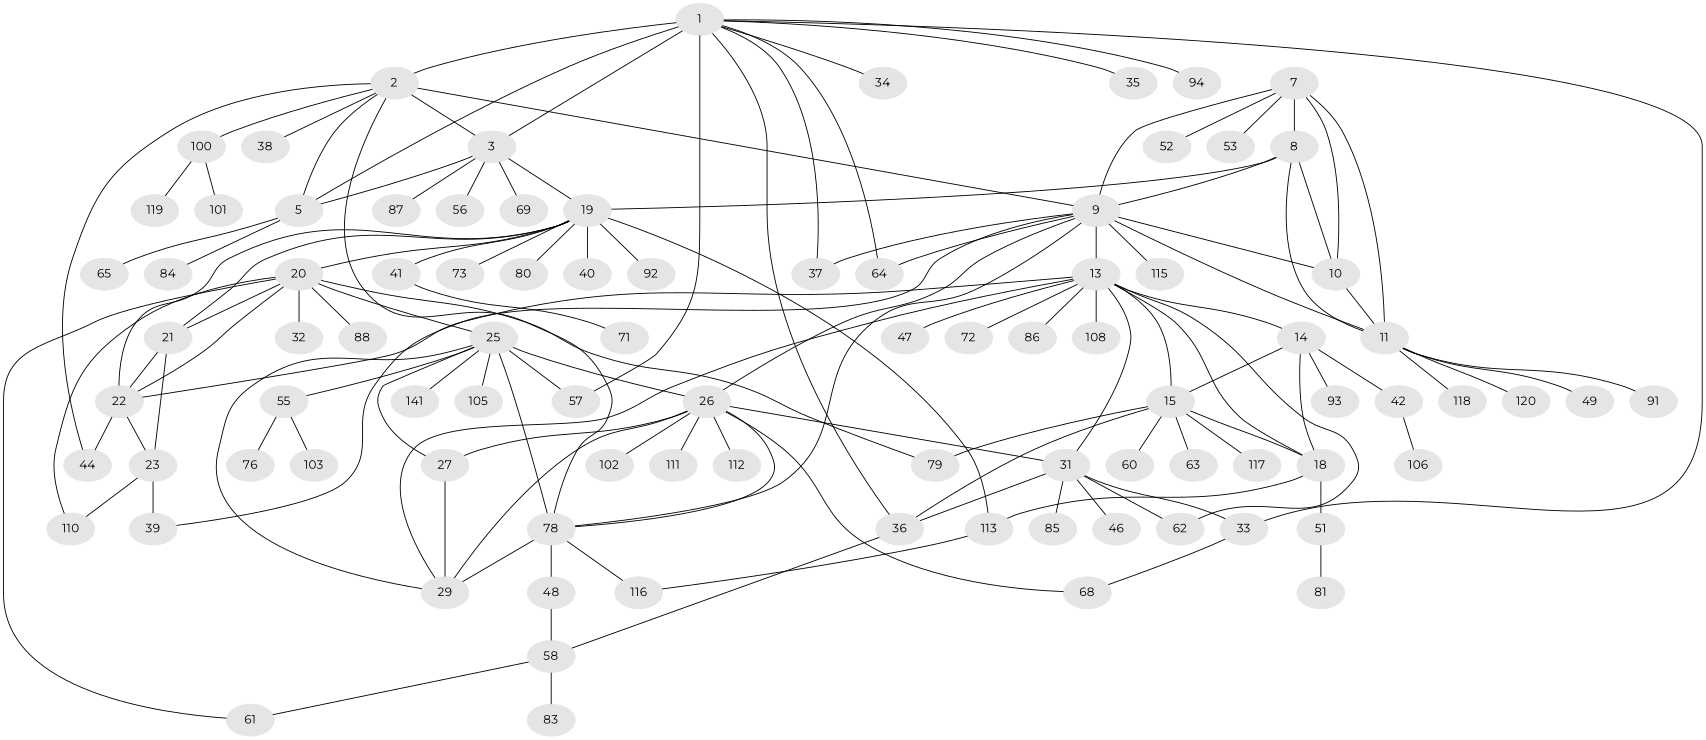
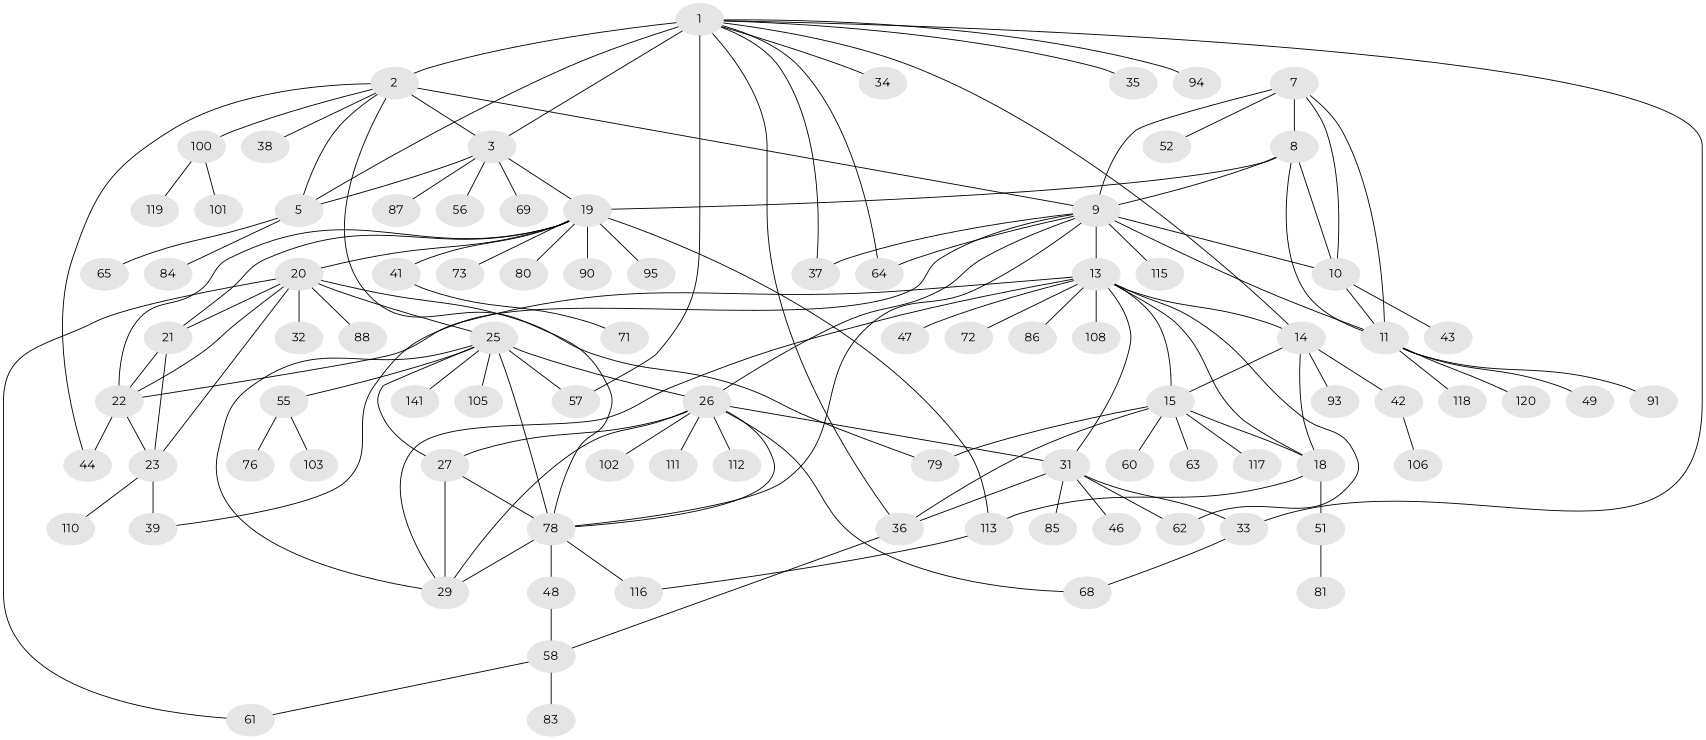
none -> (1030, 125)
(1231, 147) -> none
(587, 274) -> (587, 274)
(651, 274) -> (651, 274)
none -> (1448, 338)
(107, 345) -> (226, 370)
none -> (498, 497)
